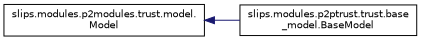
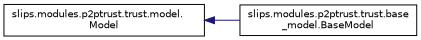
(104, 20) -> (104, 20)
